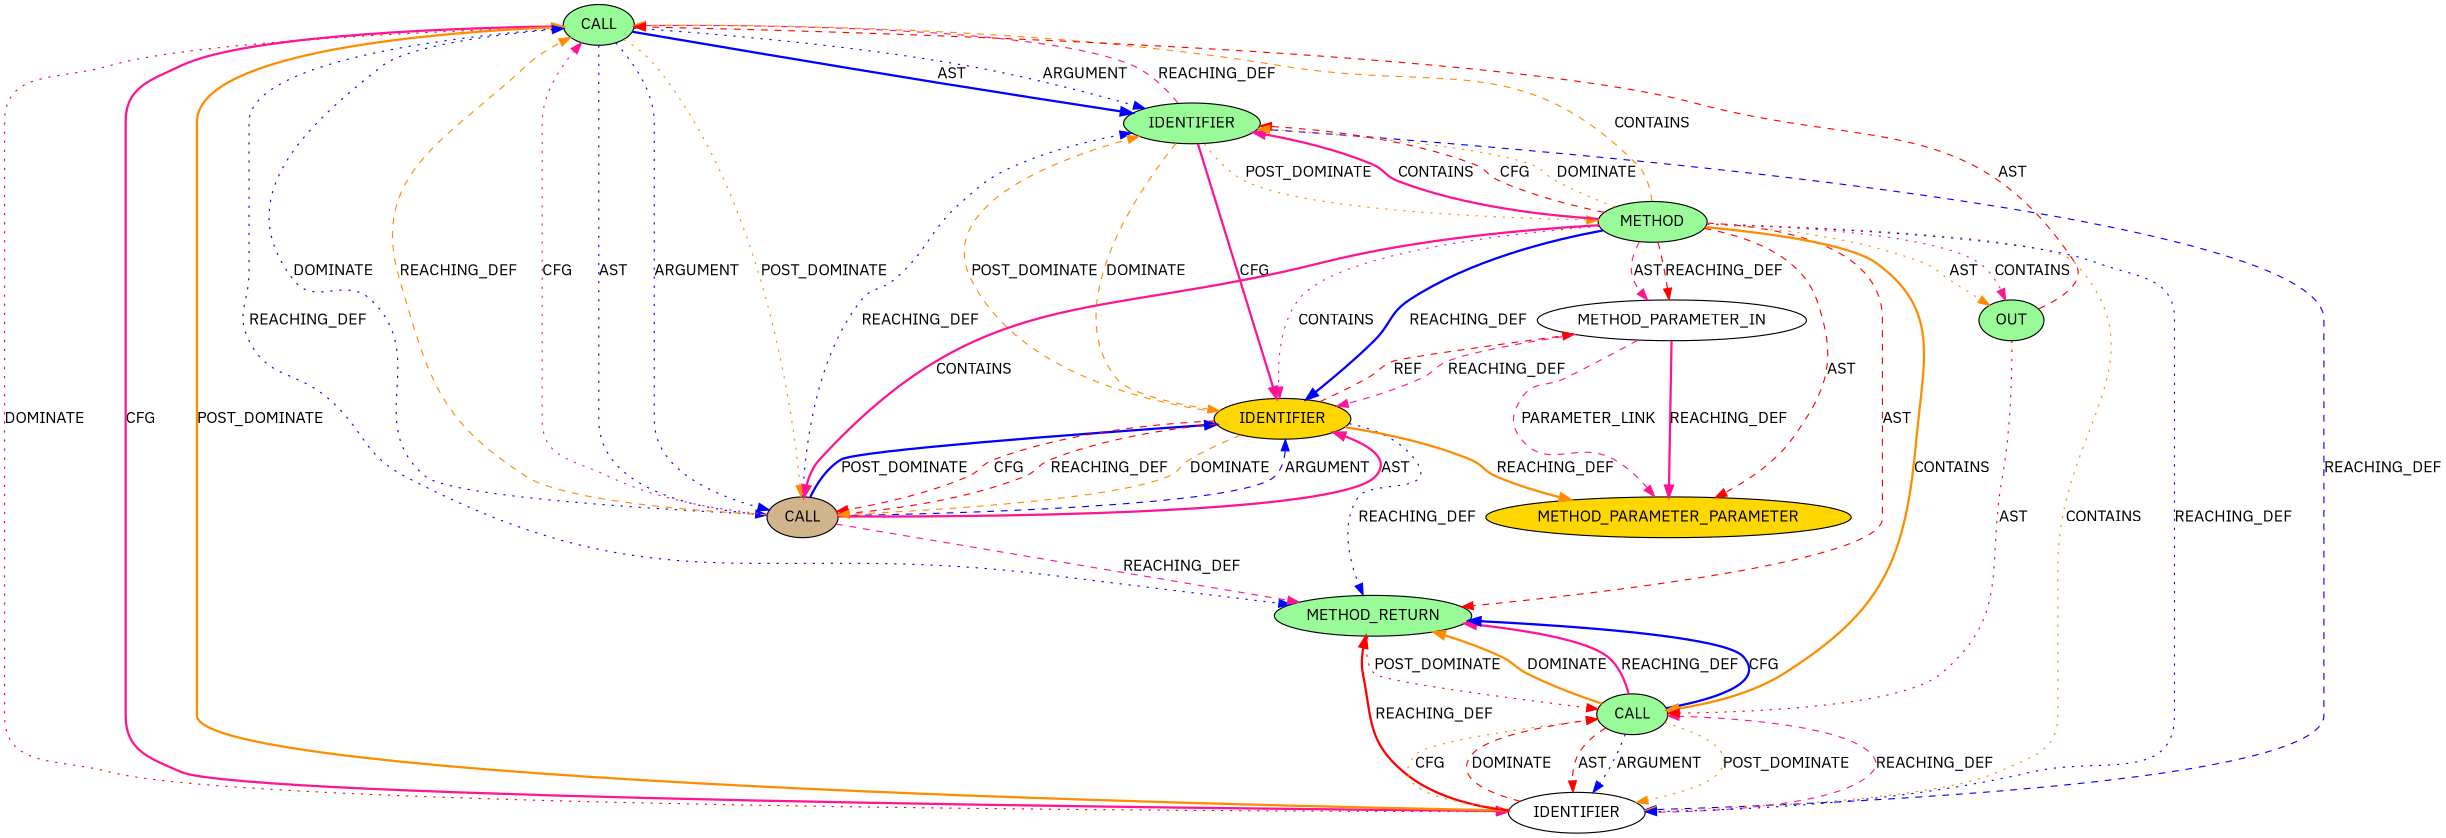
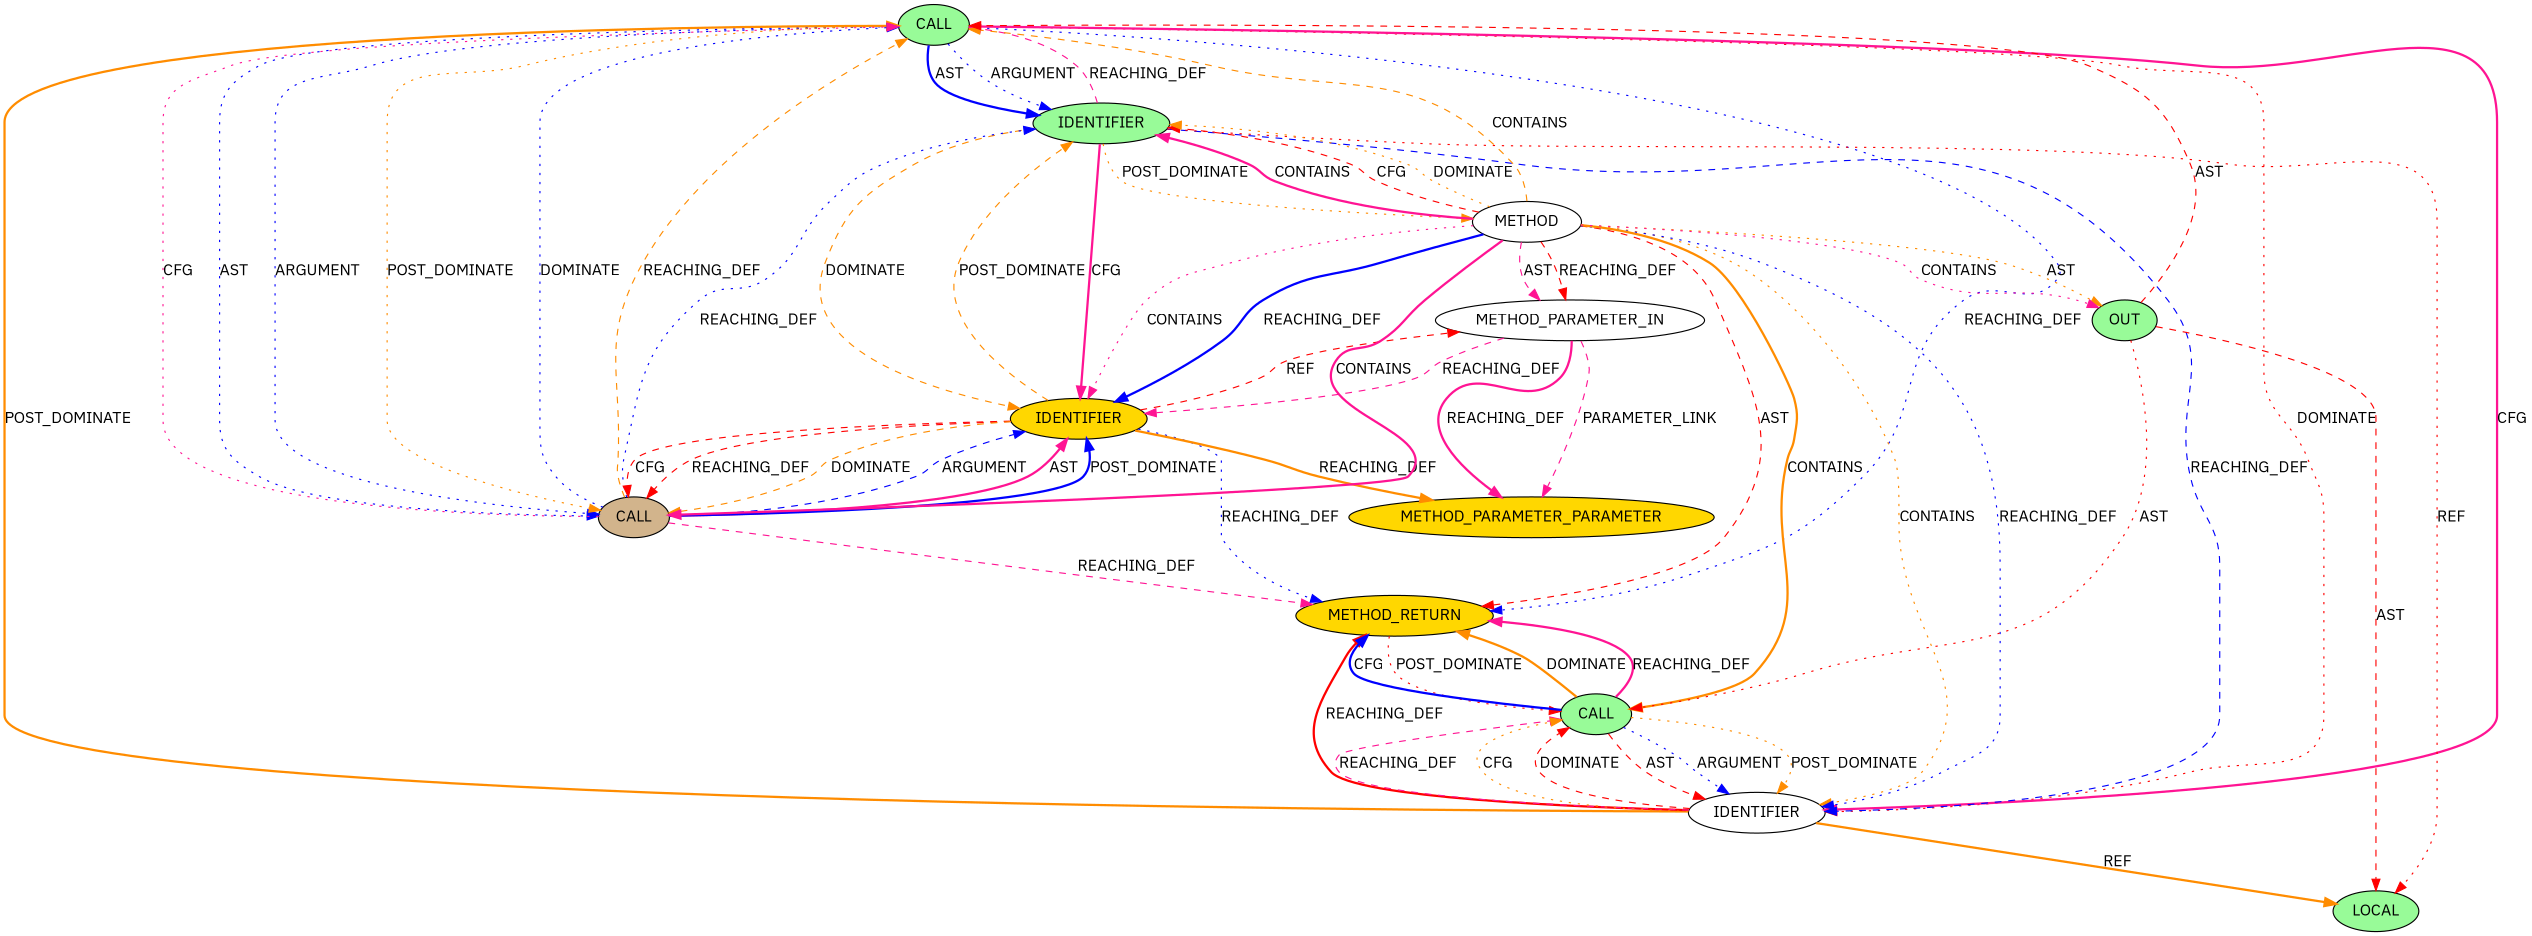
(1653, 222) -> (1527, 222)
(1827, 347) -> none
(1373, 616) -> (1395, 616)
none -> (2376, 911)
